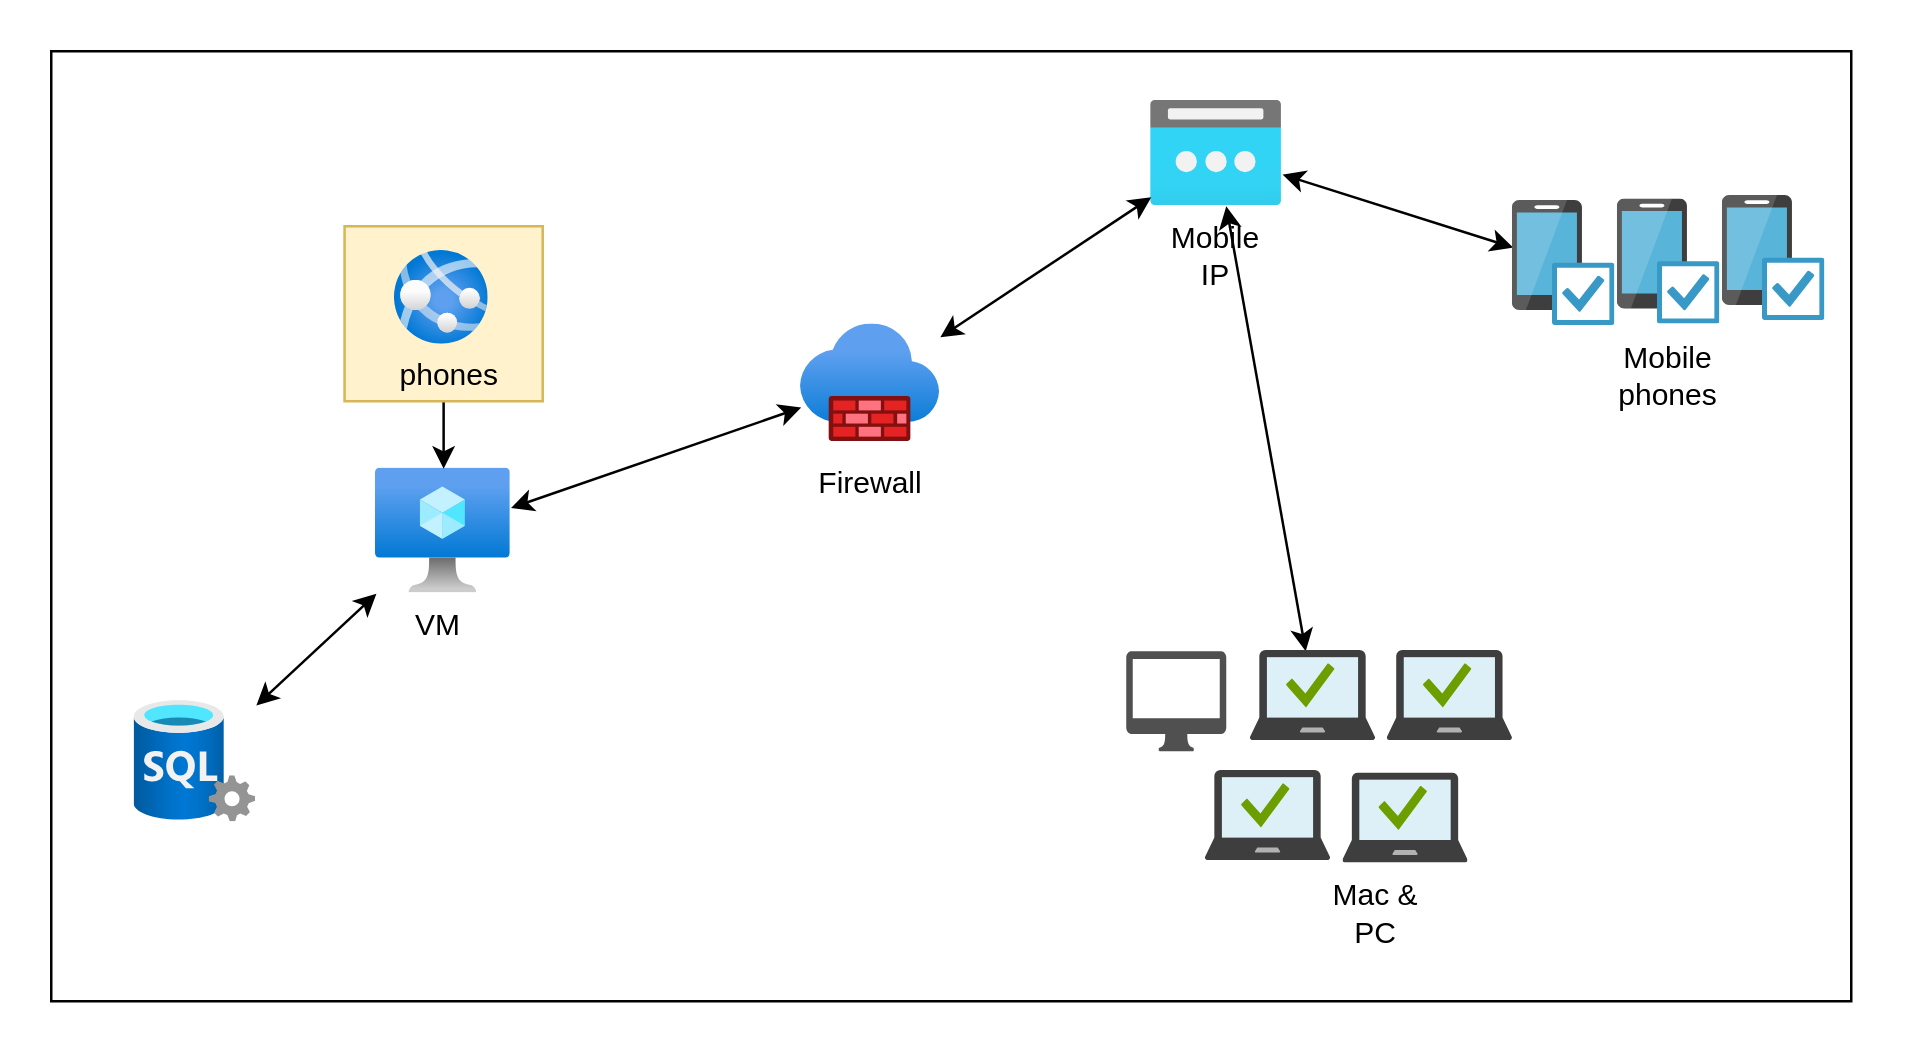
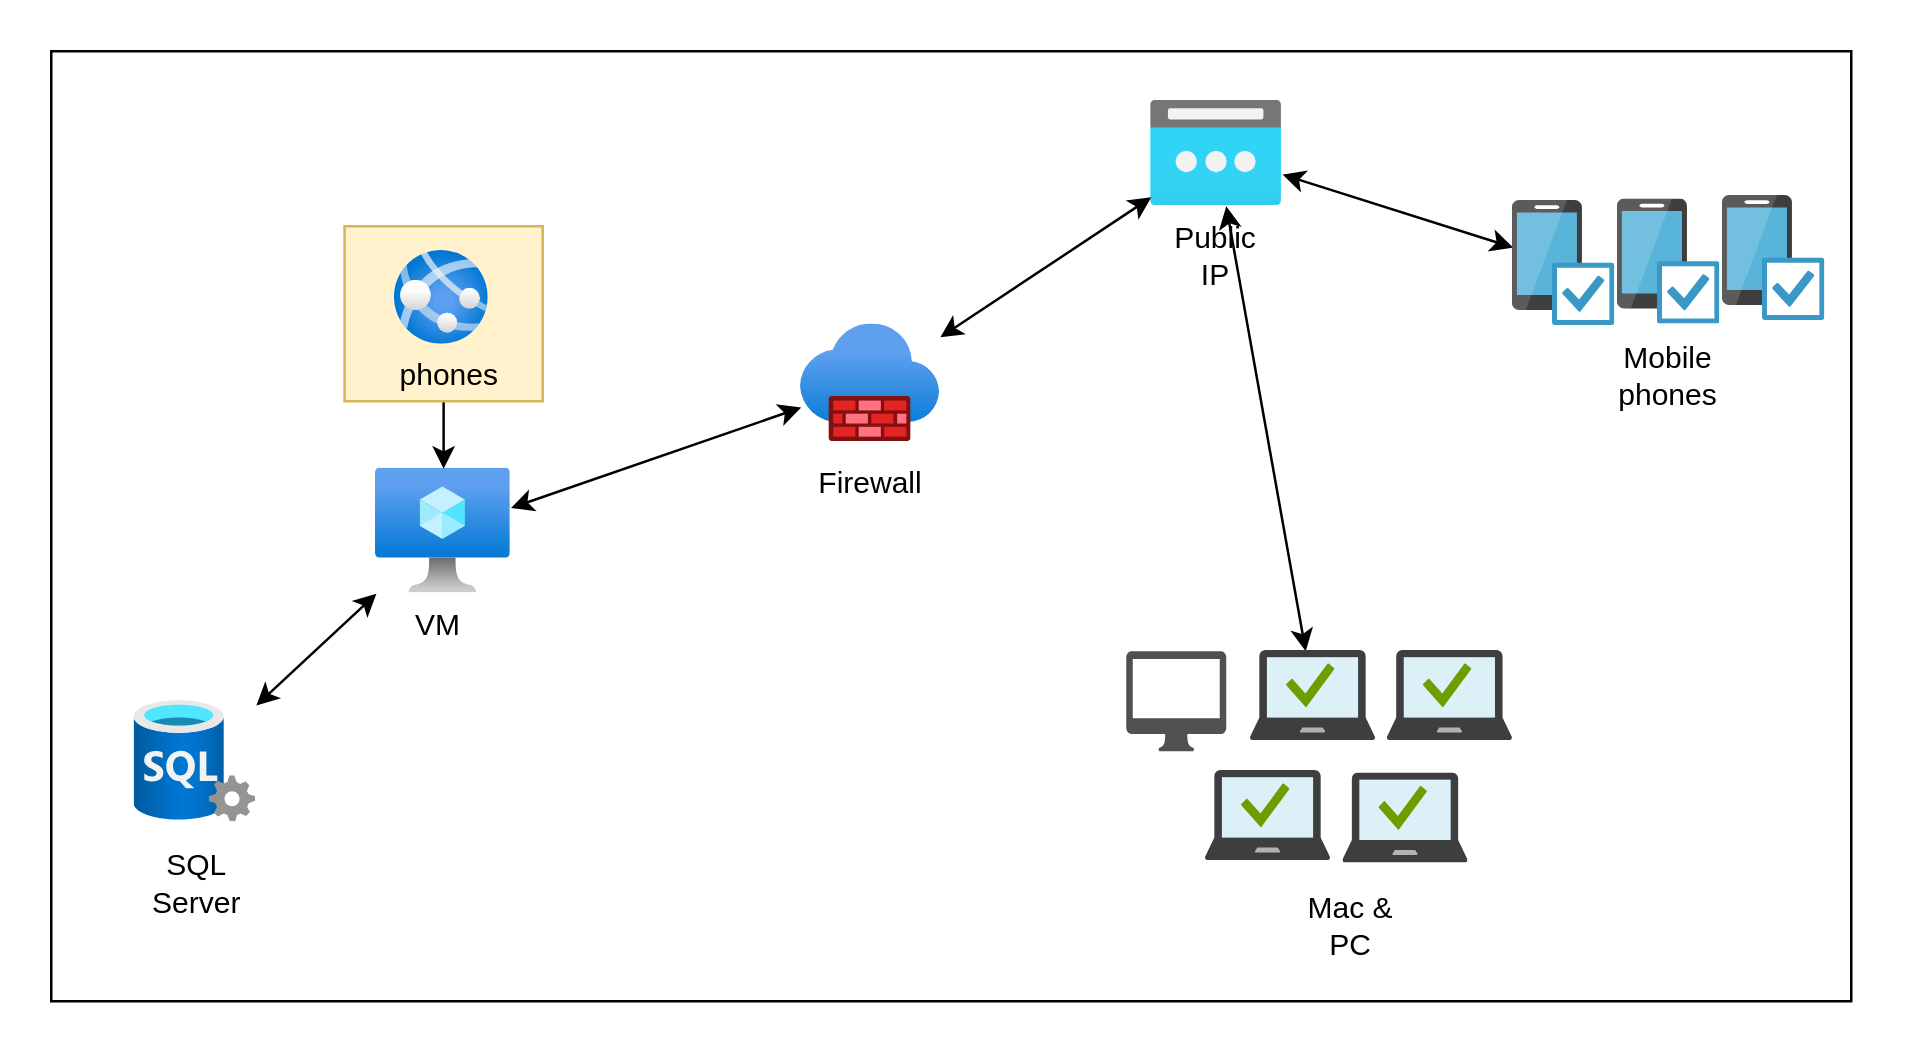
(1216, 256) -> (1216, 256)
none -> (197, 883)
(1376, 914) -> (1351, 926)
